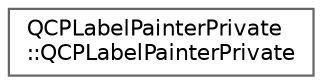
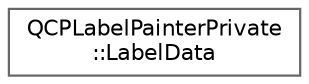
(161, 42) -> (155, 42)
